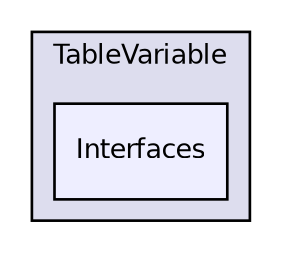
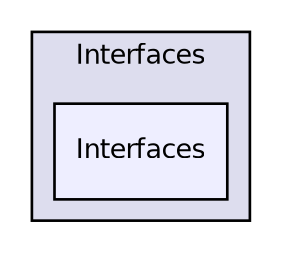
(141, 57) -> (141, 57)
